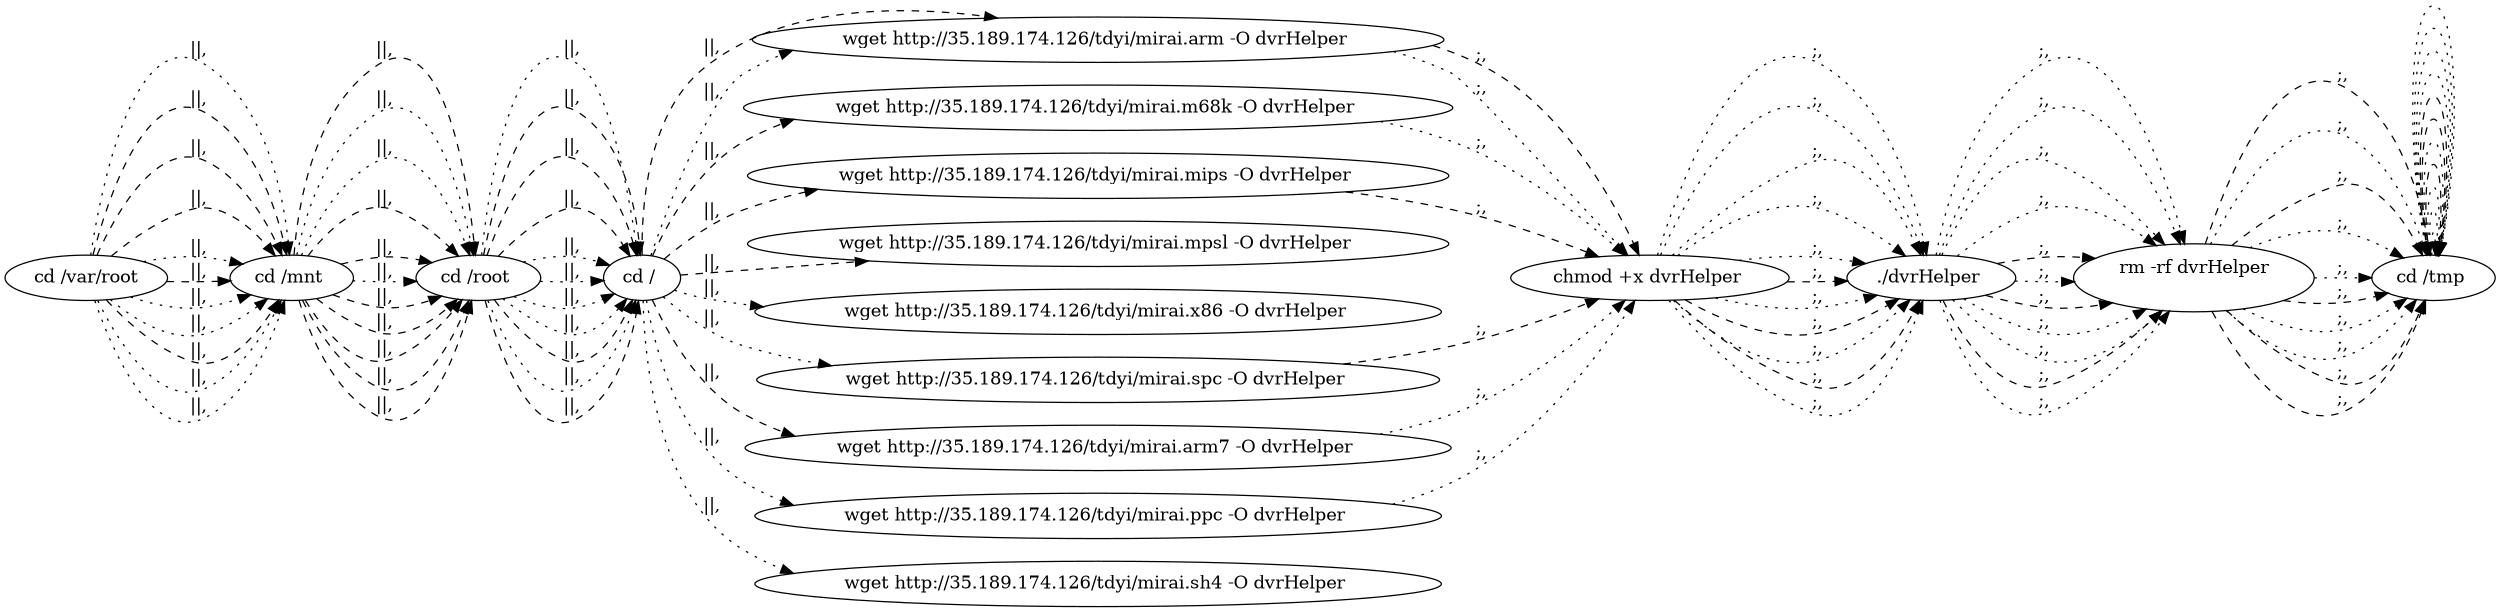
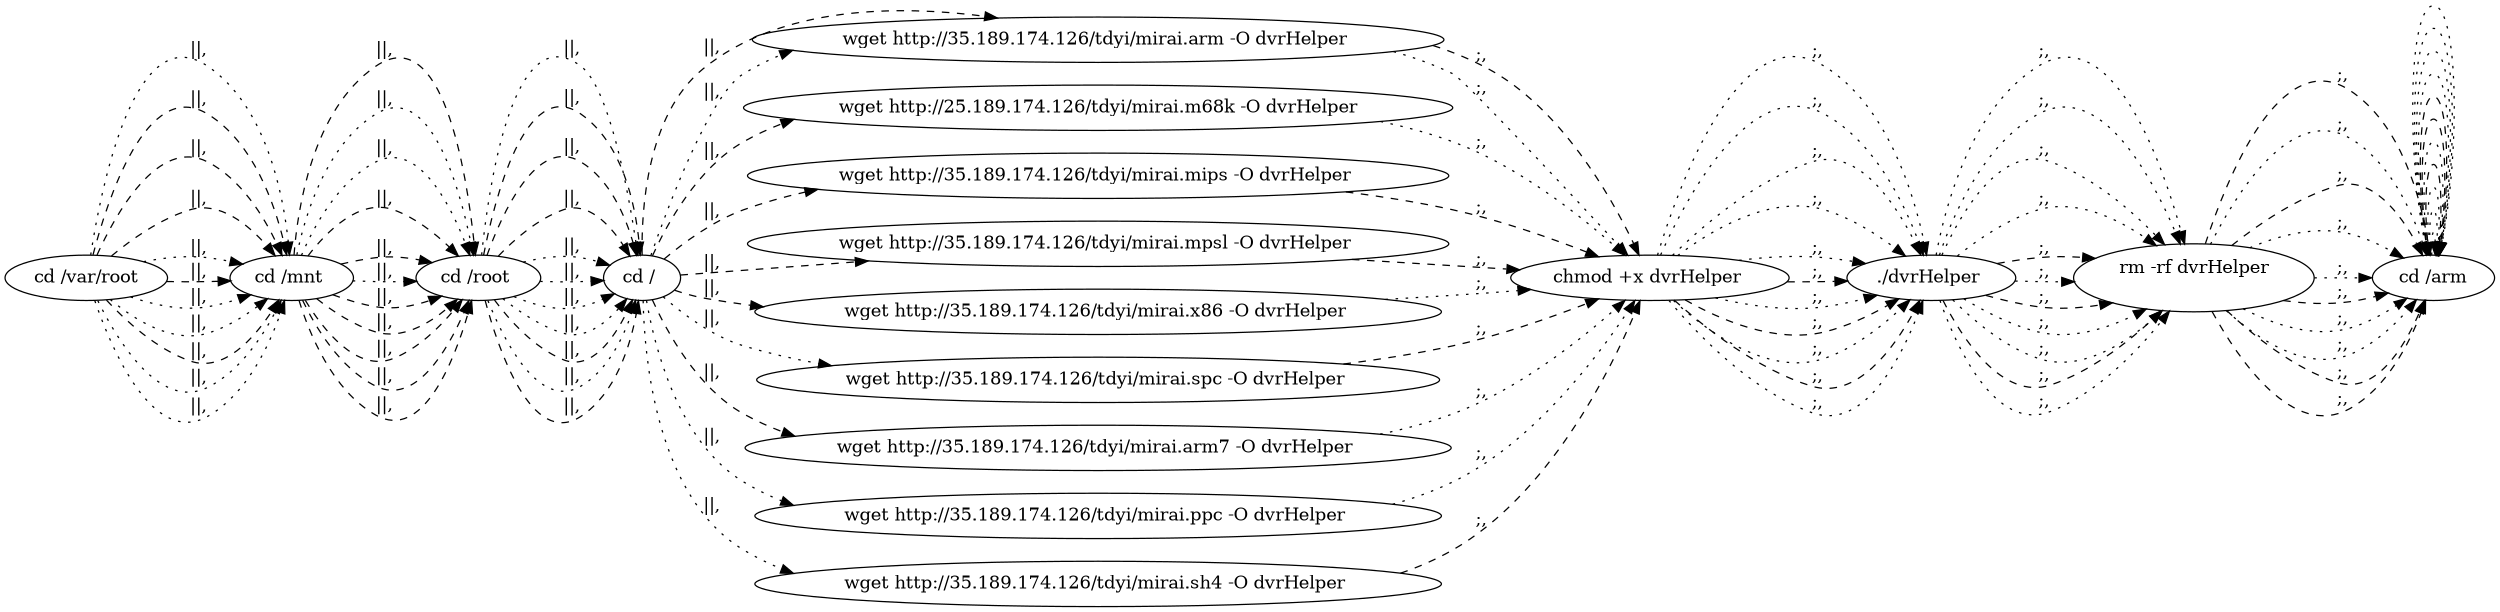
(1098, 108) -> (1098, 108)
none -> (1429, 264)
(2434, 278) -> (2434, 278)
none -> (1452, 295)
(712, 300) -> (712, 300)
none -> (1544, 468)
